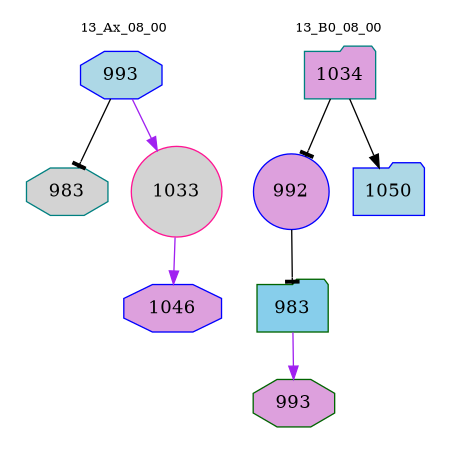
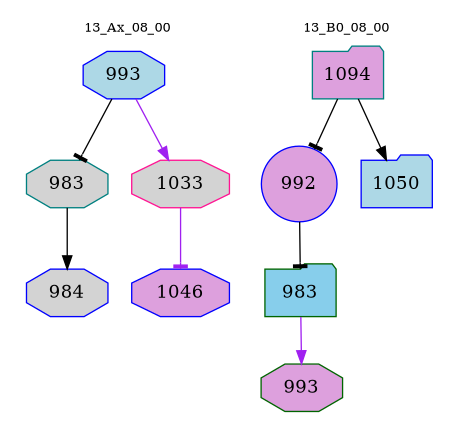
(340, 75) -> (348, 75)
(177, 192) -> (181, 184)
(174, 254) -> (181, 235)
none -> (67, 293)
